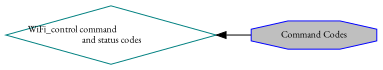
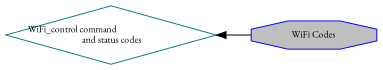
(314, 35) -> (314, 35)
